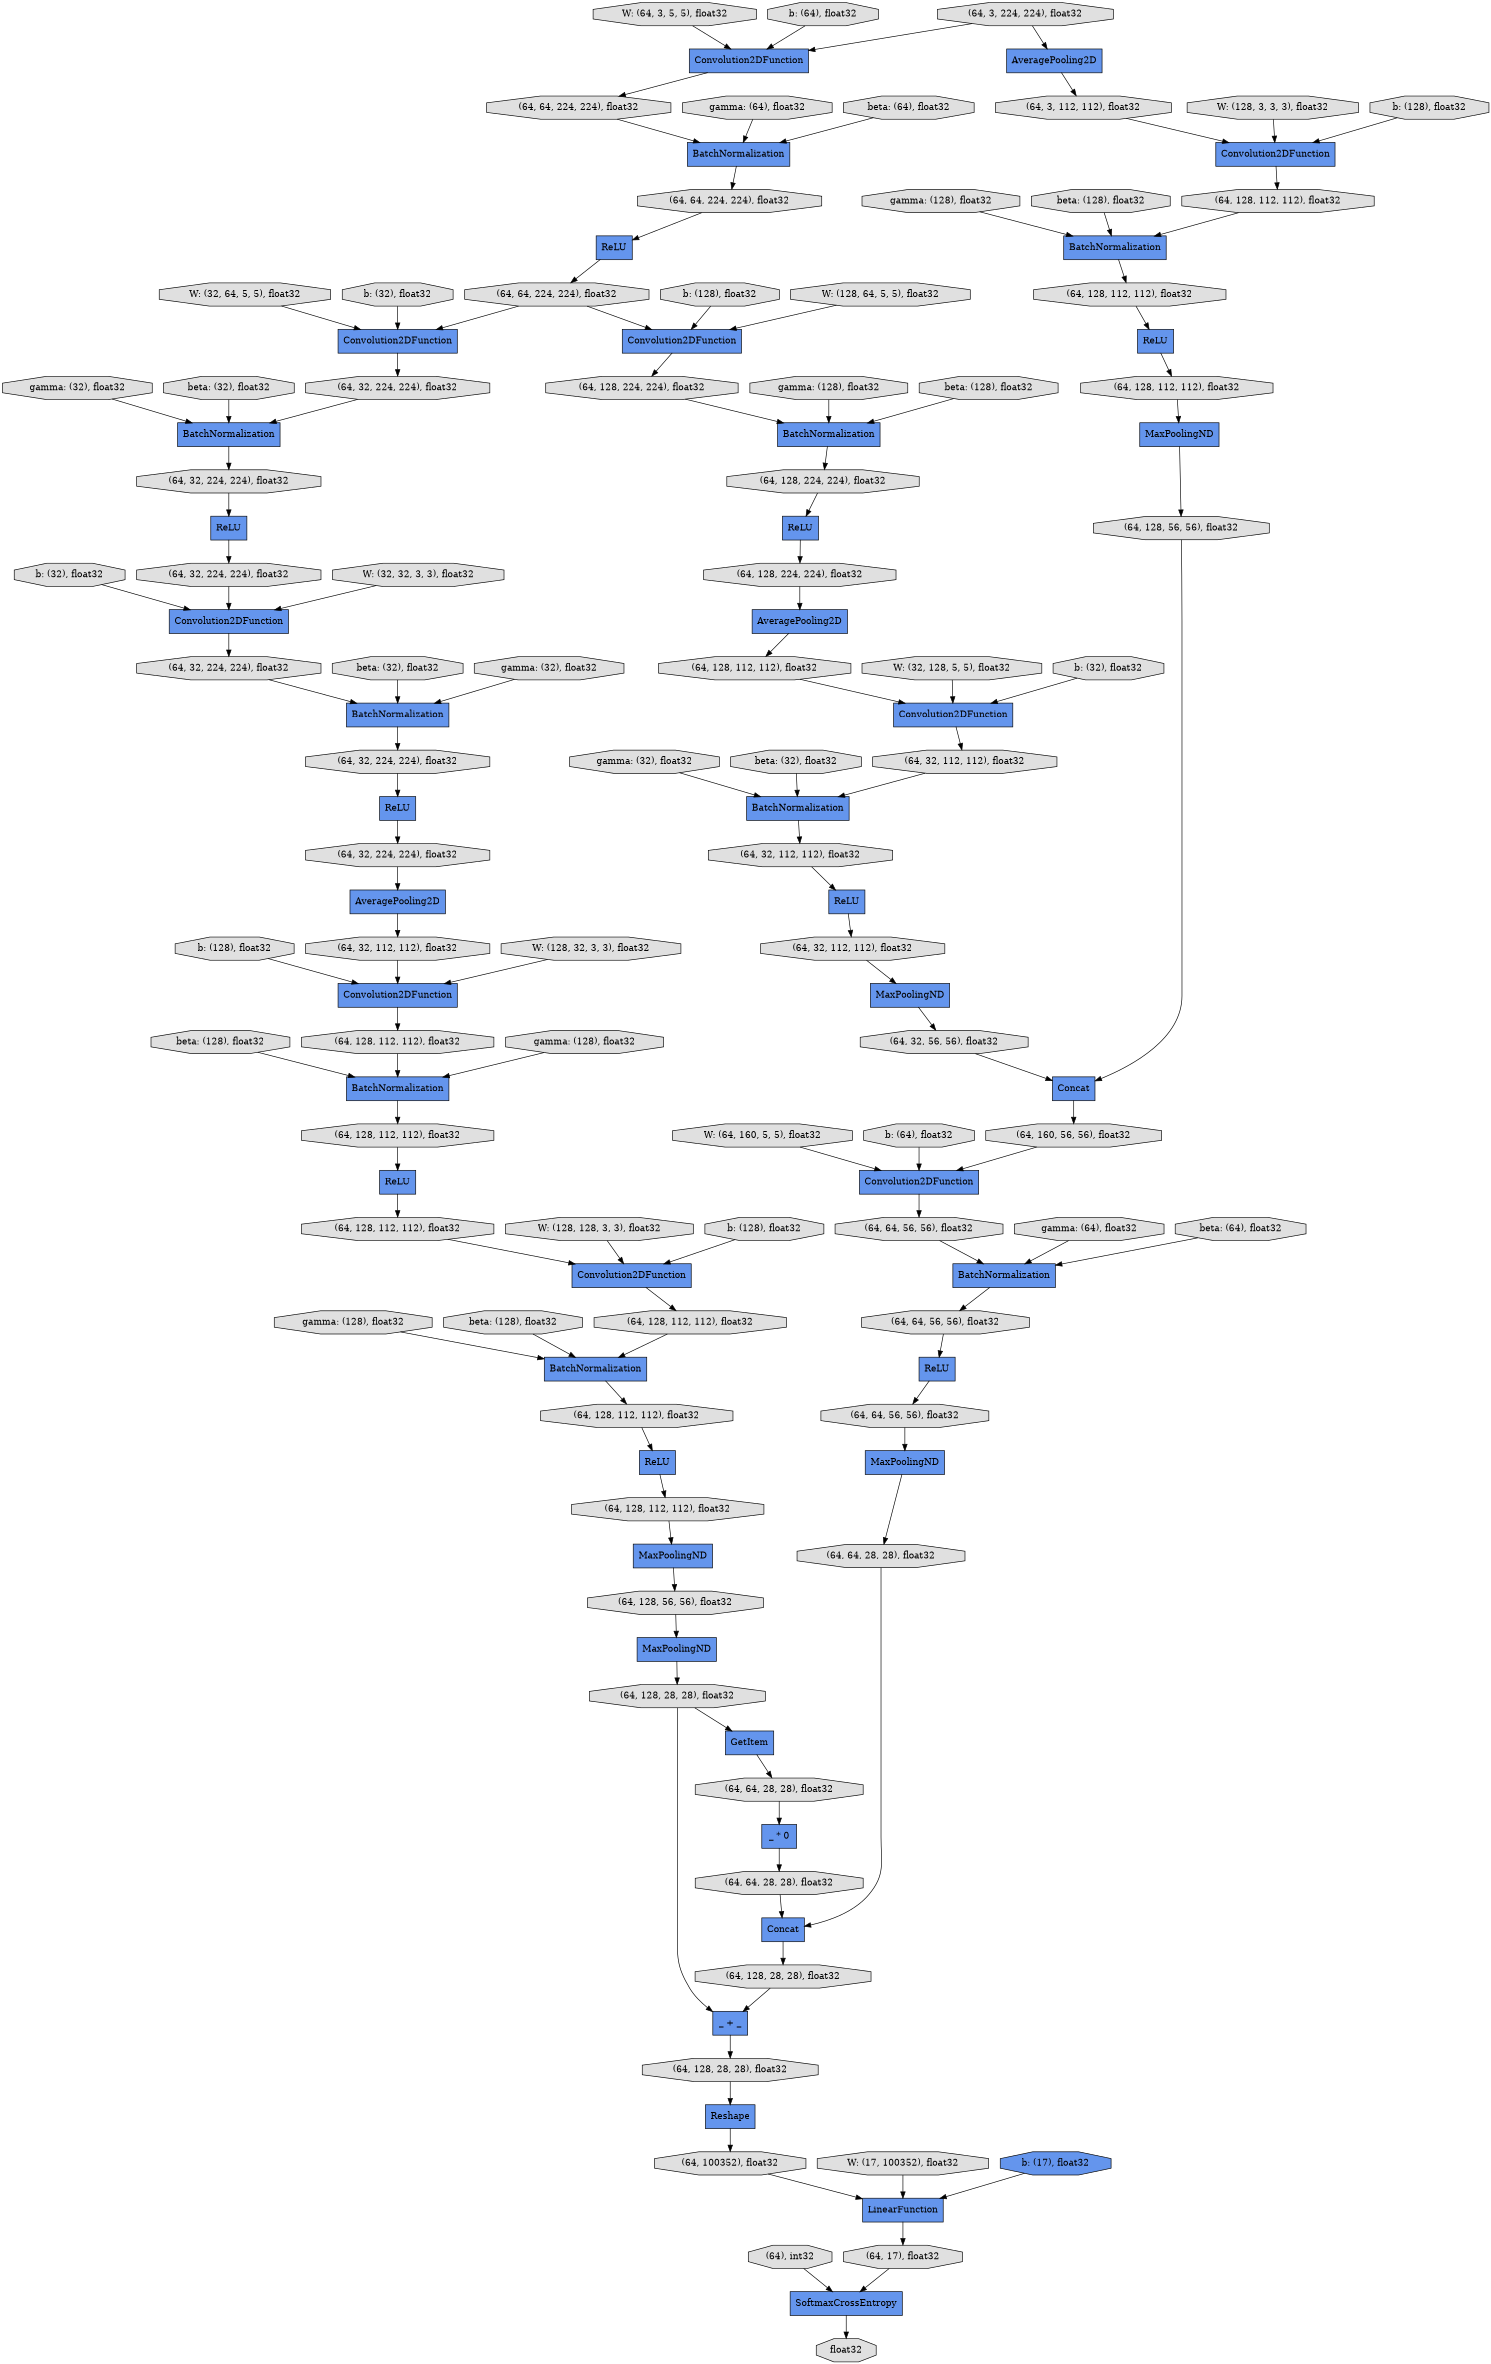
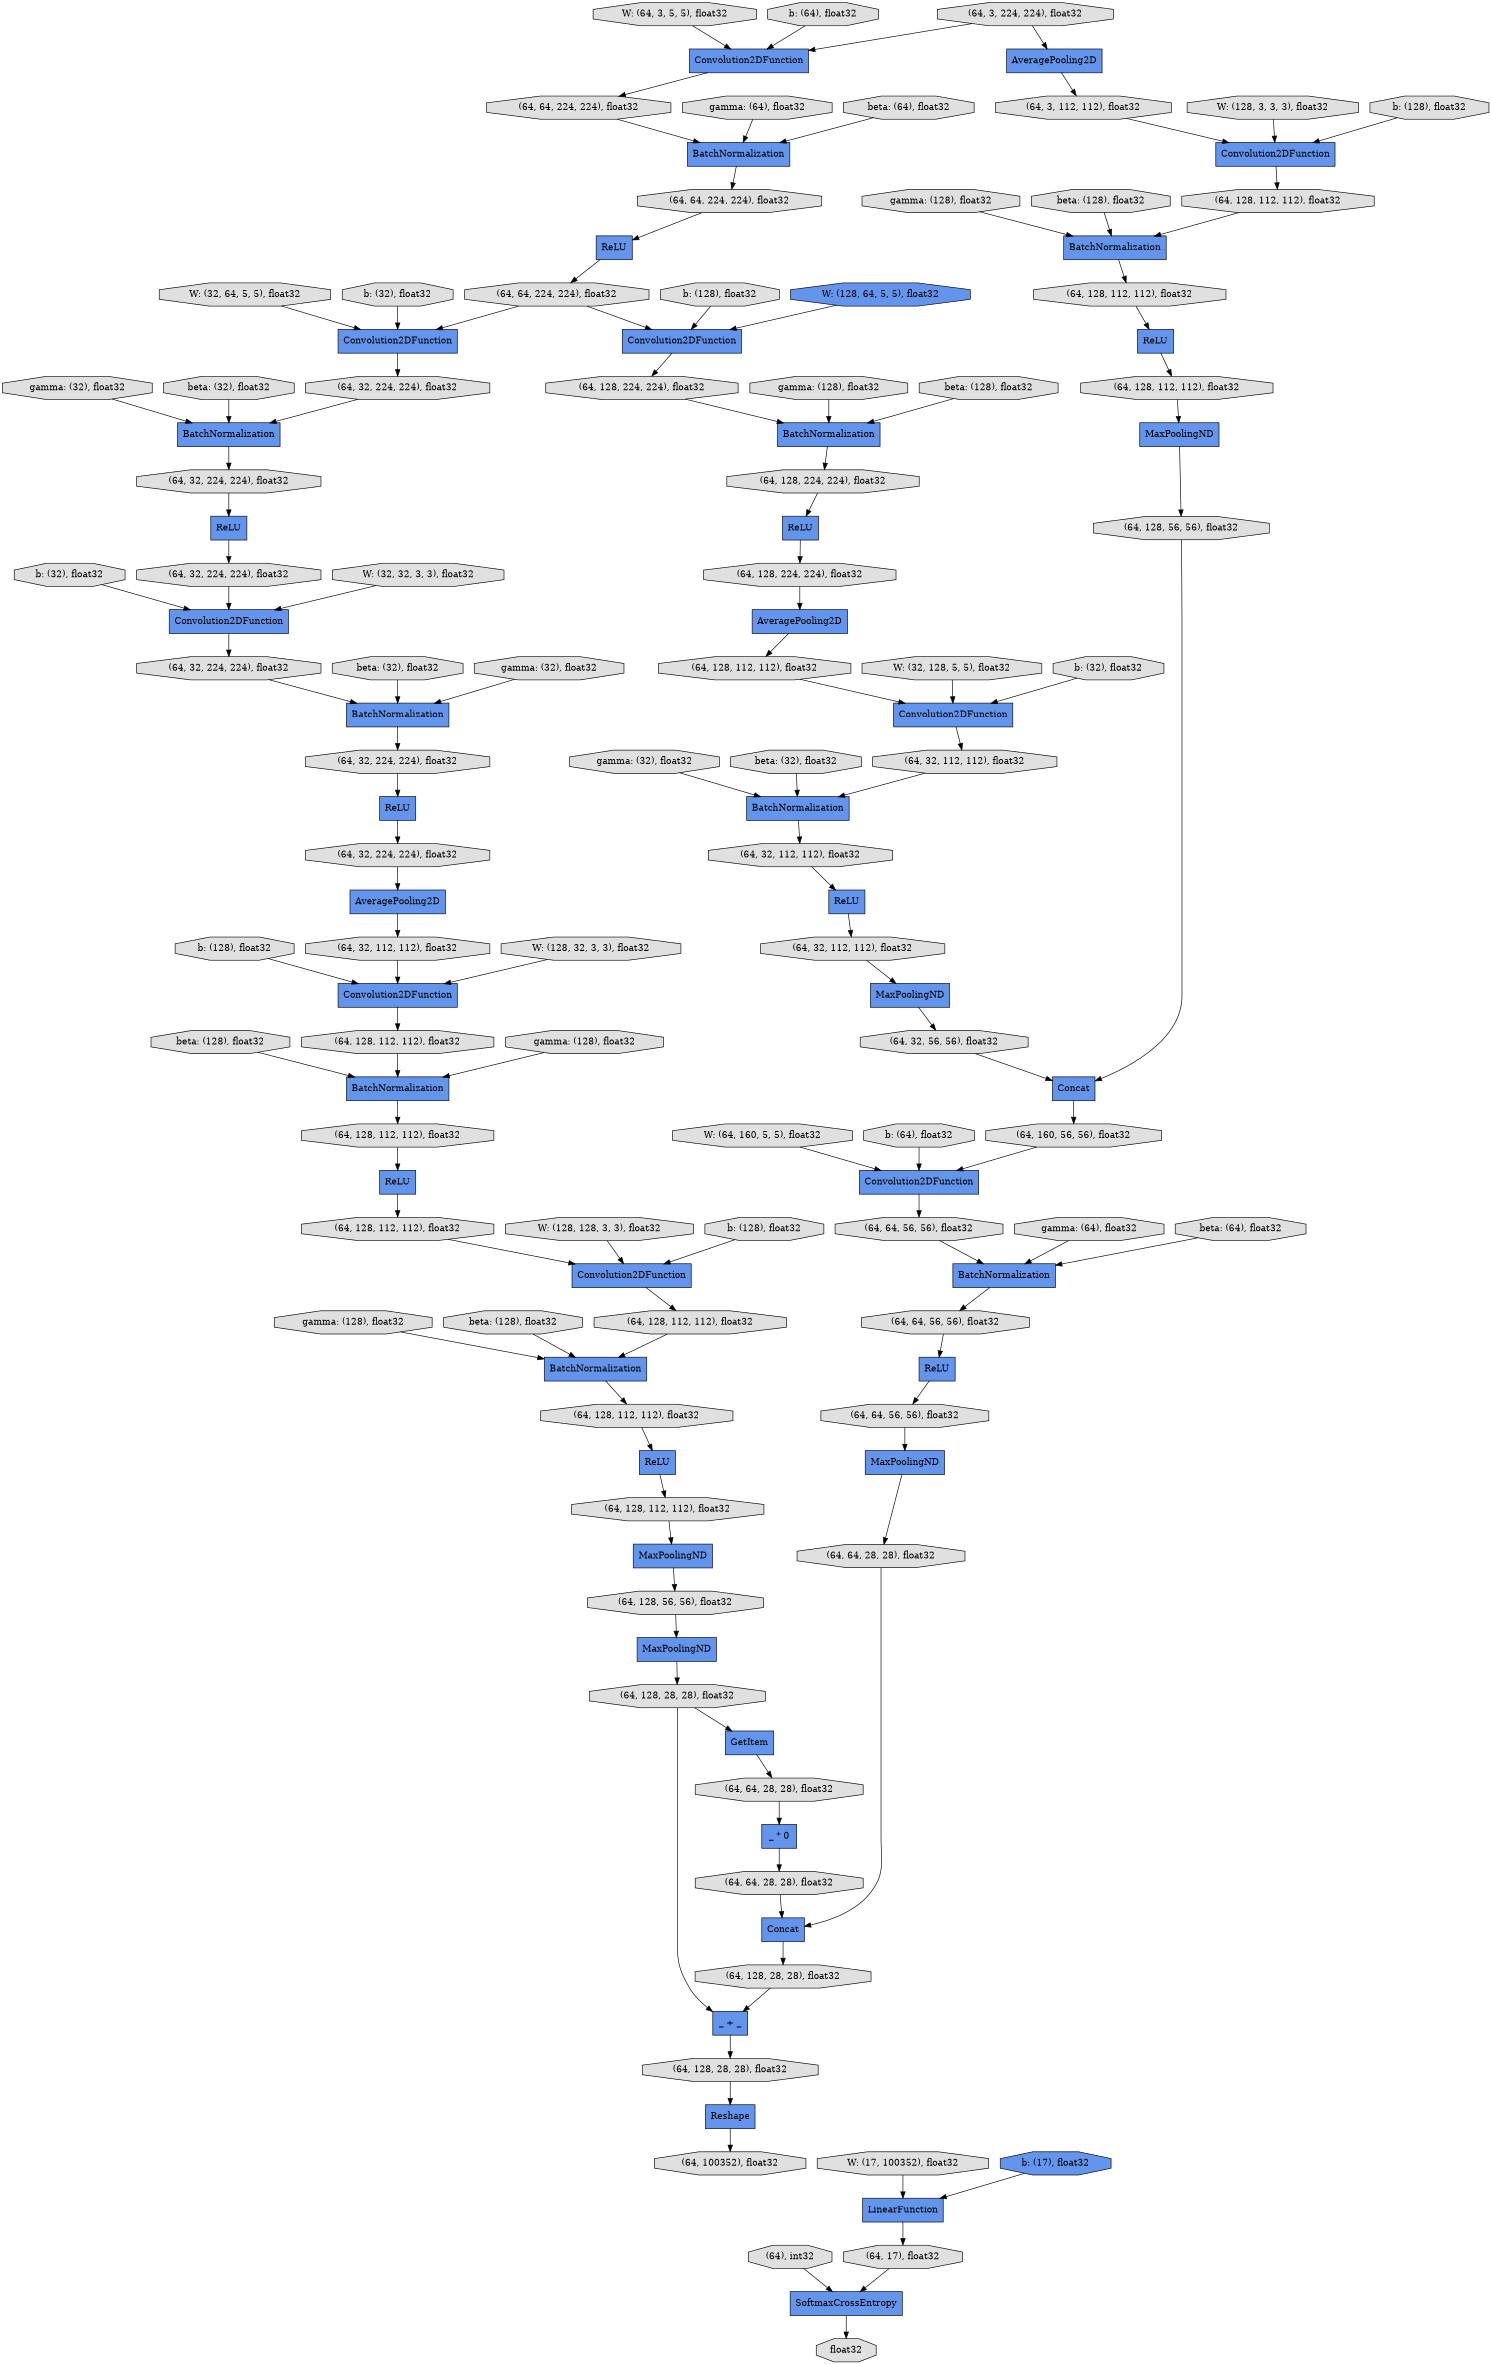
(880, 295) -> (880, 295)
(812, 2186) -> none
